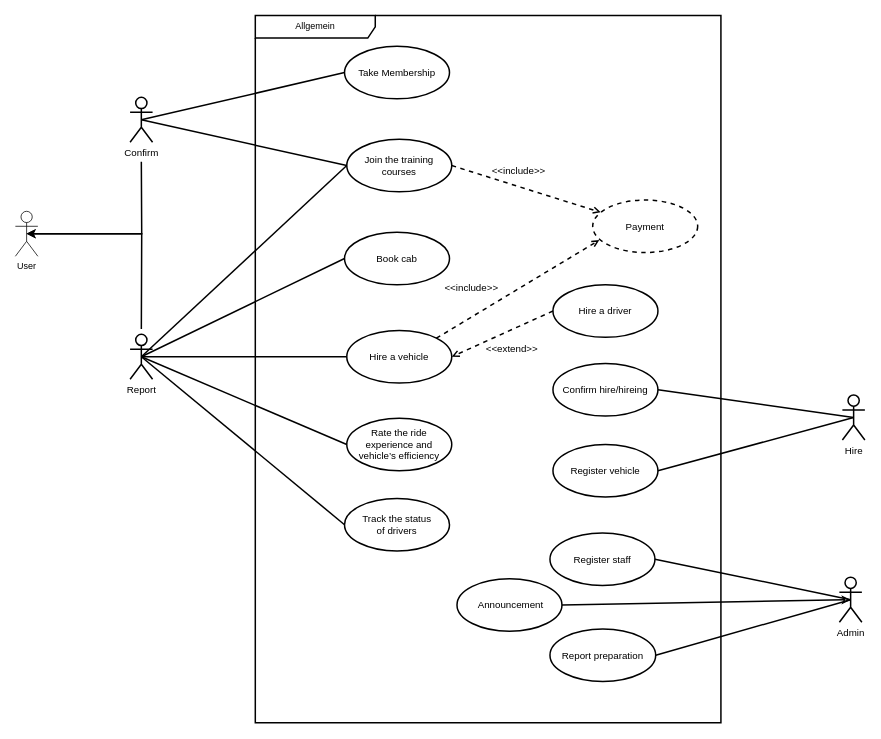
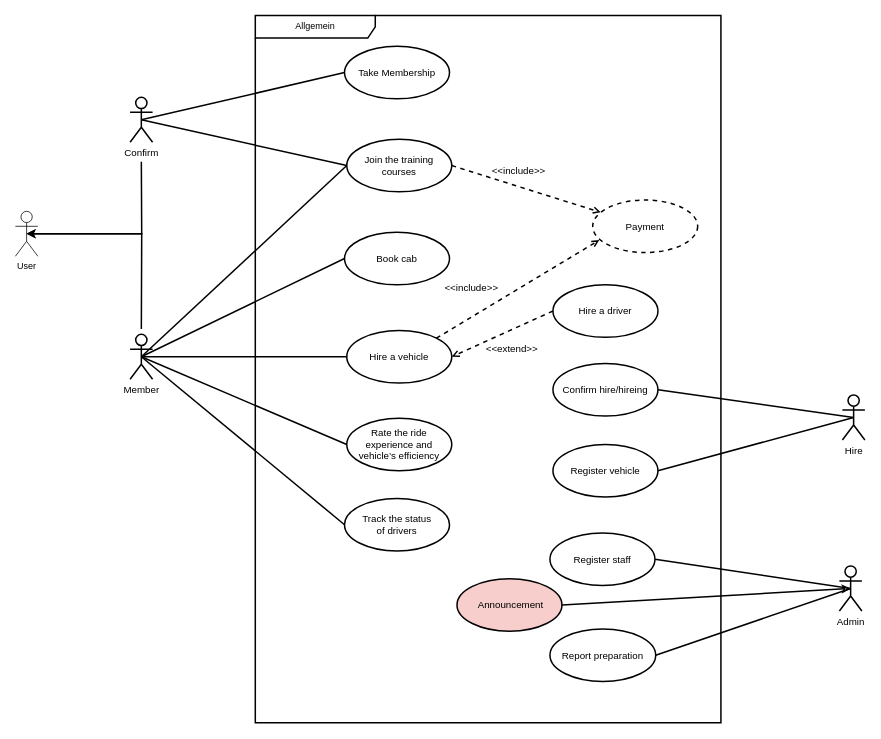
(142, 390) -> (142, 390)
(851, 600) -> (851, 588)
(510, 605) -> (510, 605)
